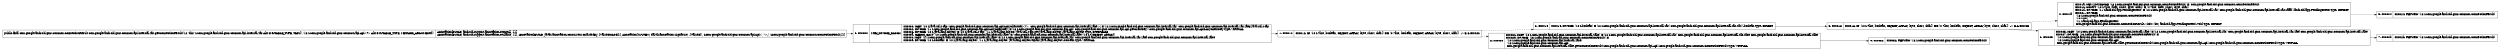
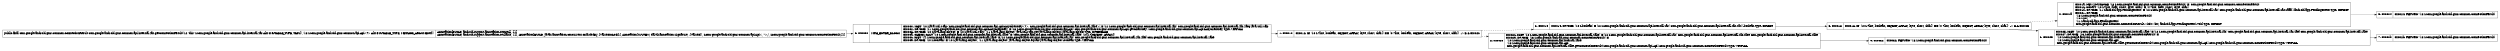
(886, 34) -> (885, 34)
